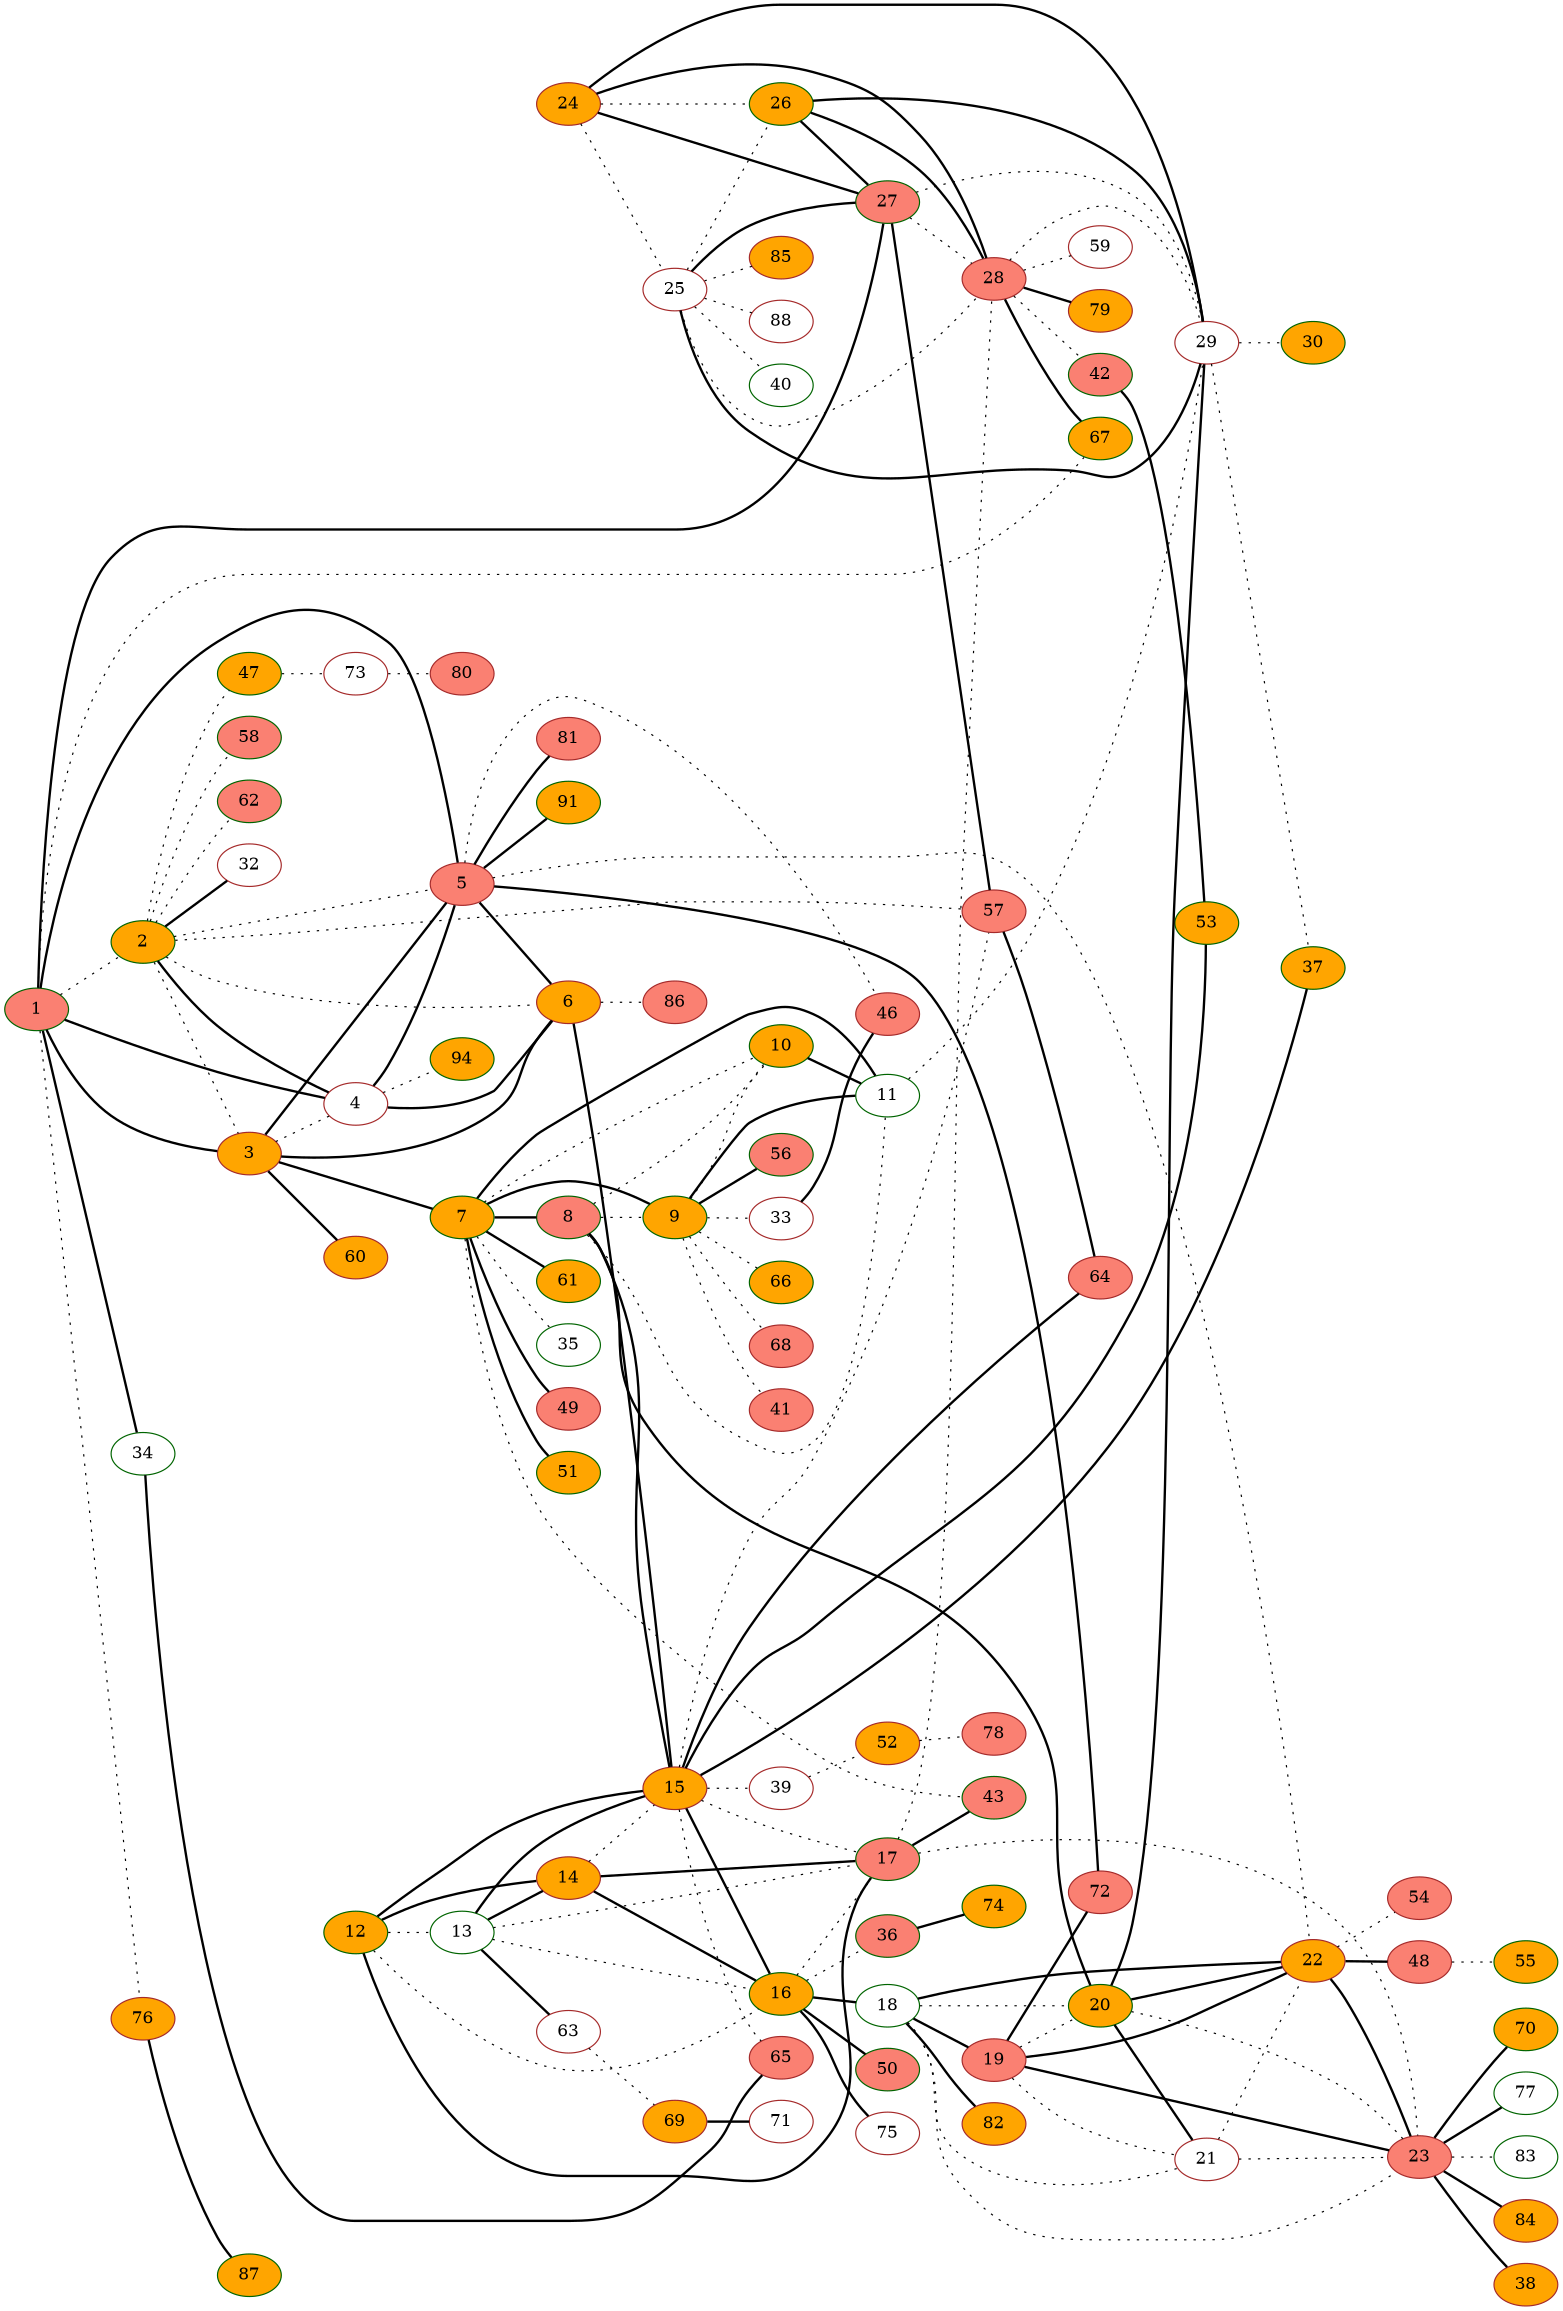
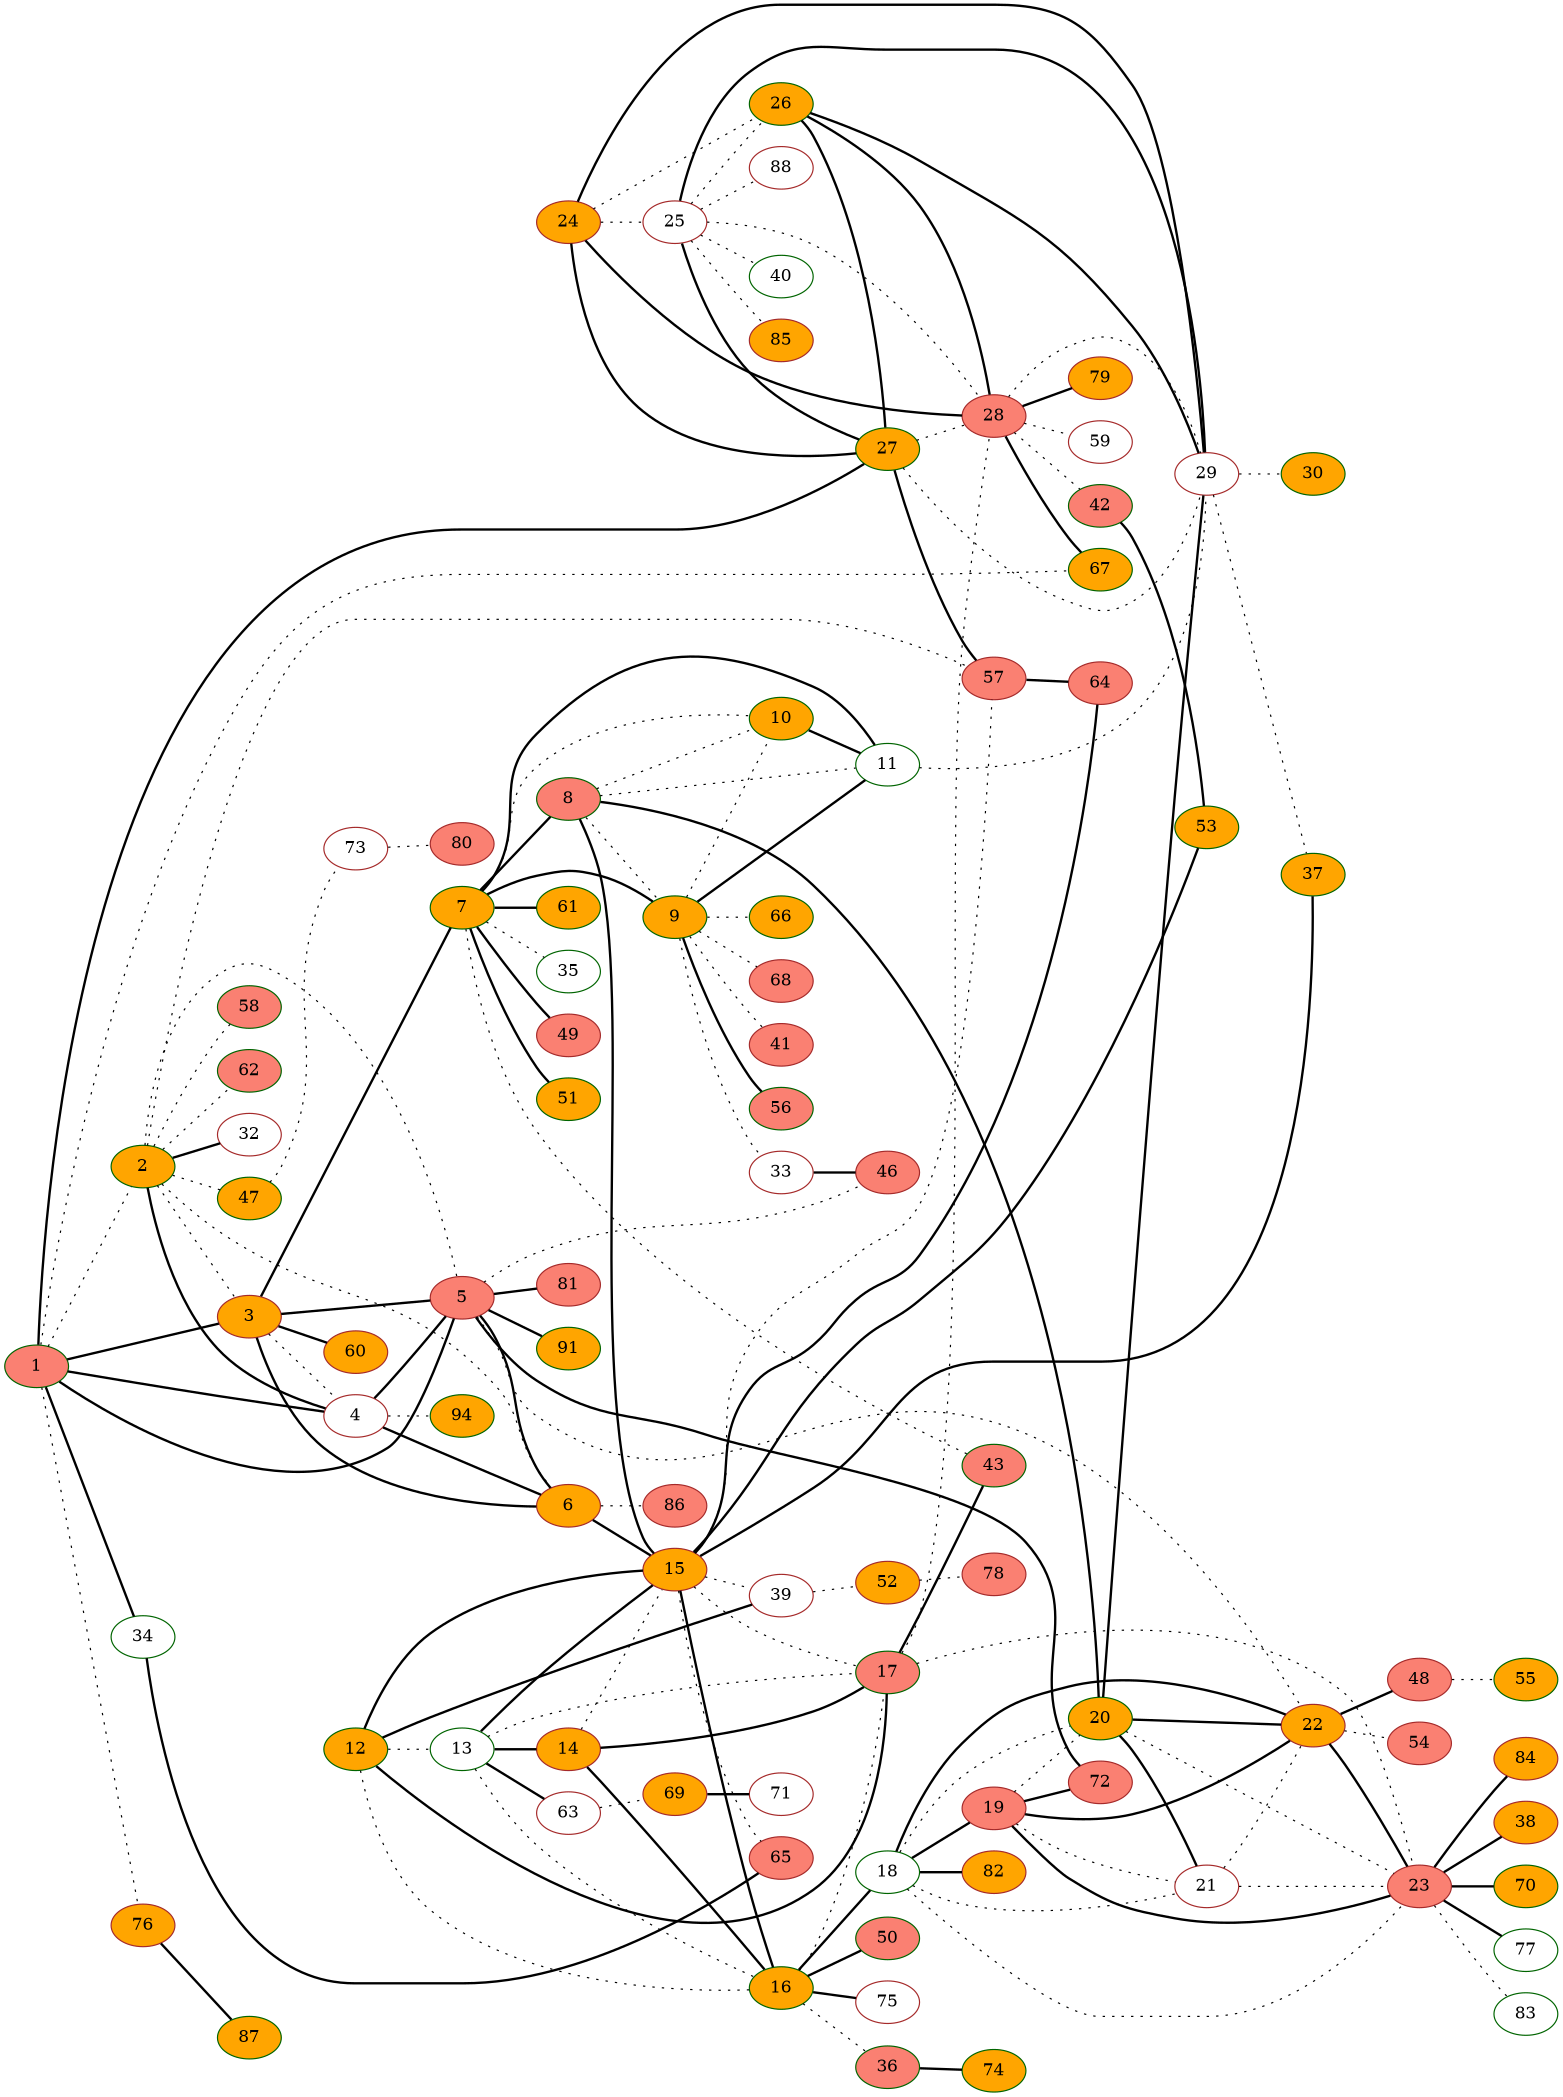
(888, 202) -> (888, 449)
(457, 1894) -> (566, 1667)
